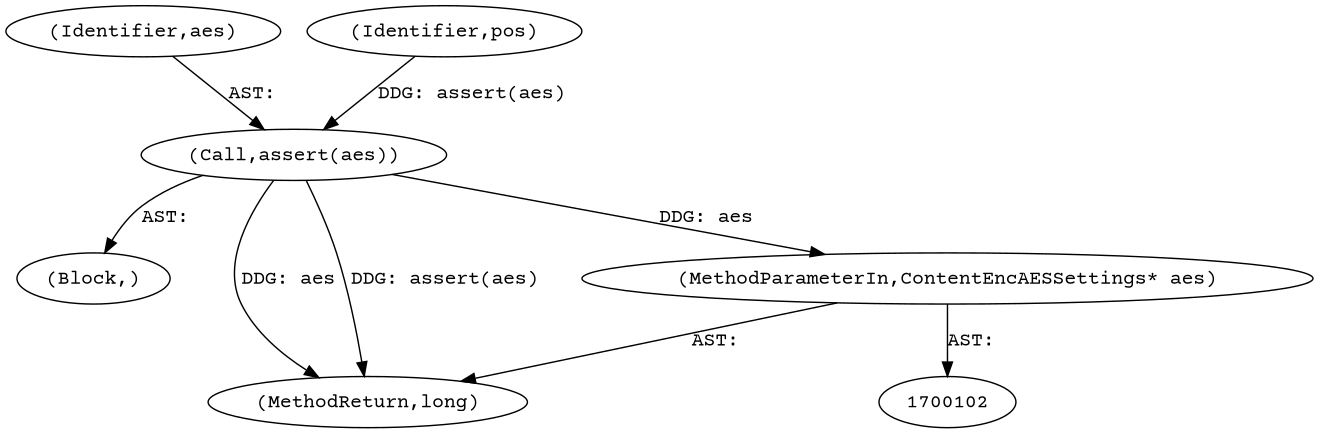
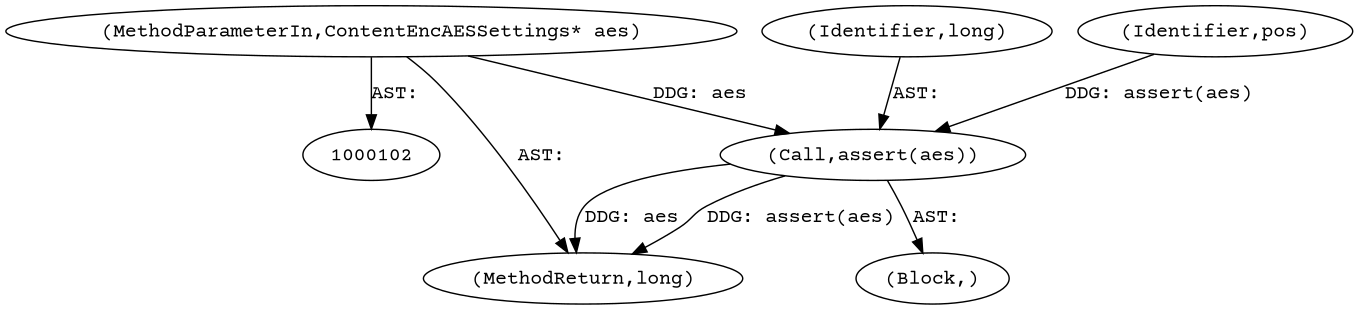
(143, 31) -> (907, 31)
(601, 213) -> (622, 93)
(947, 402) -> (371, 155)
